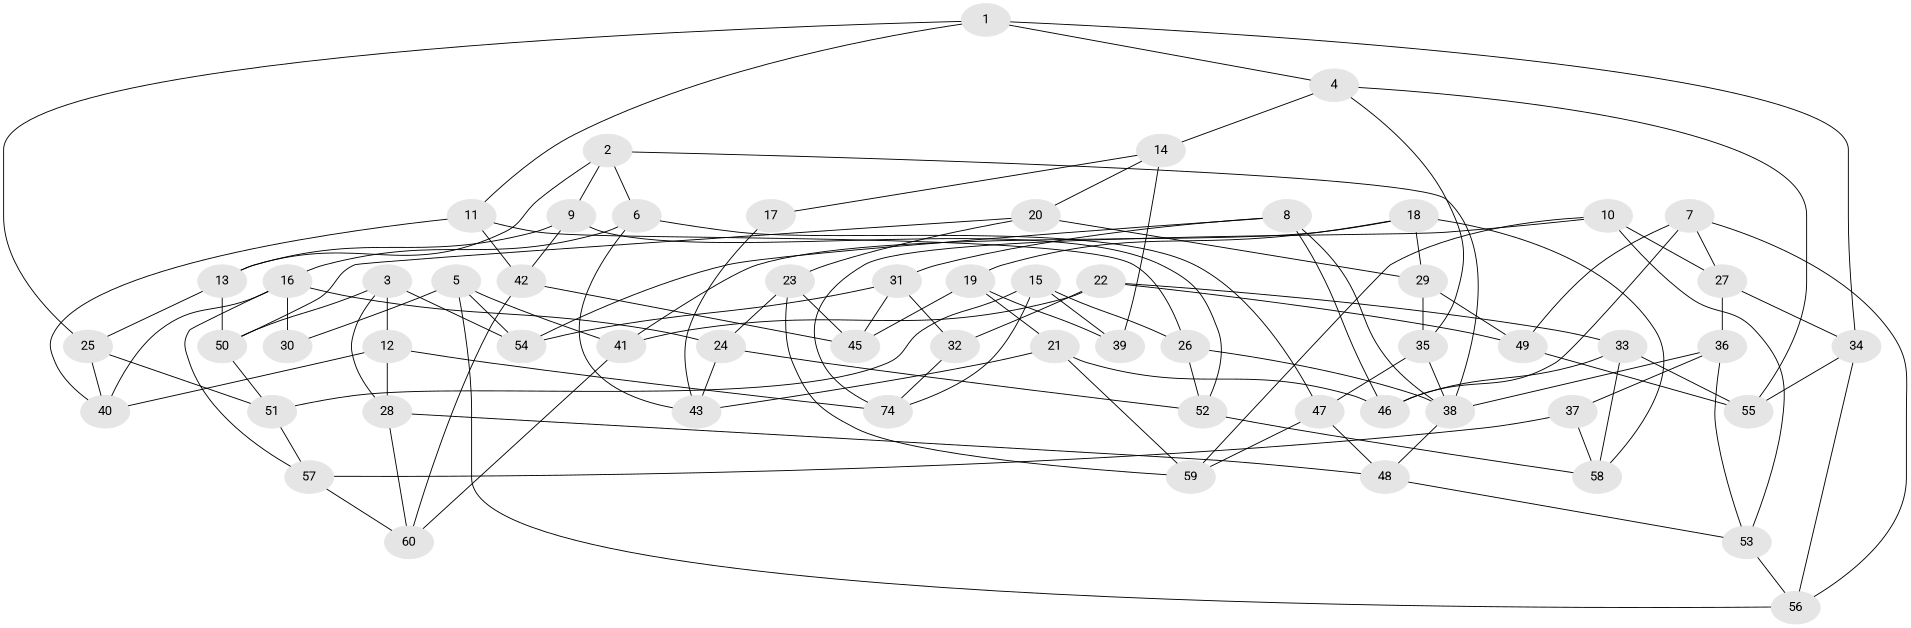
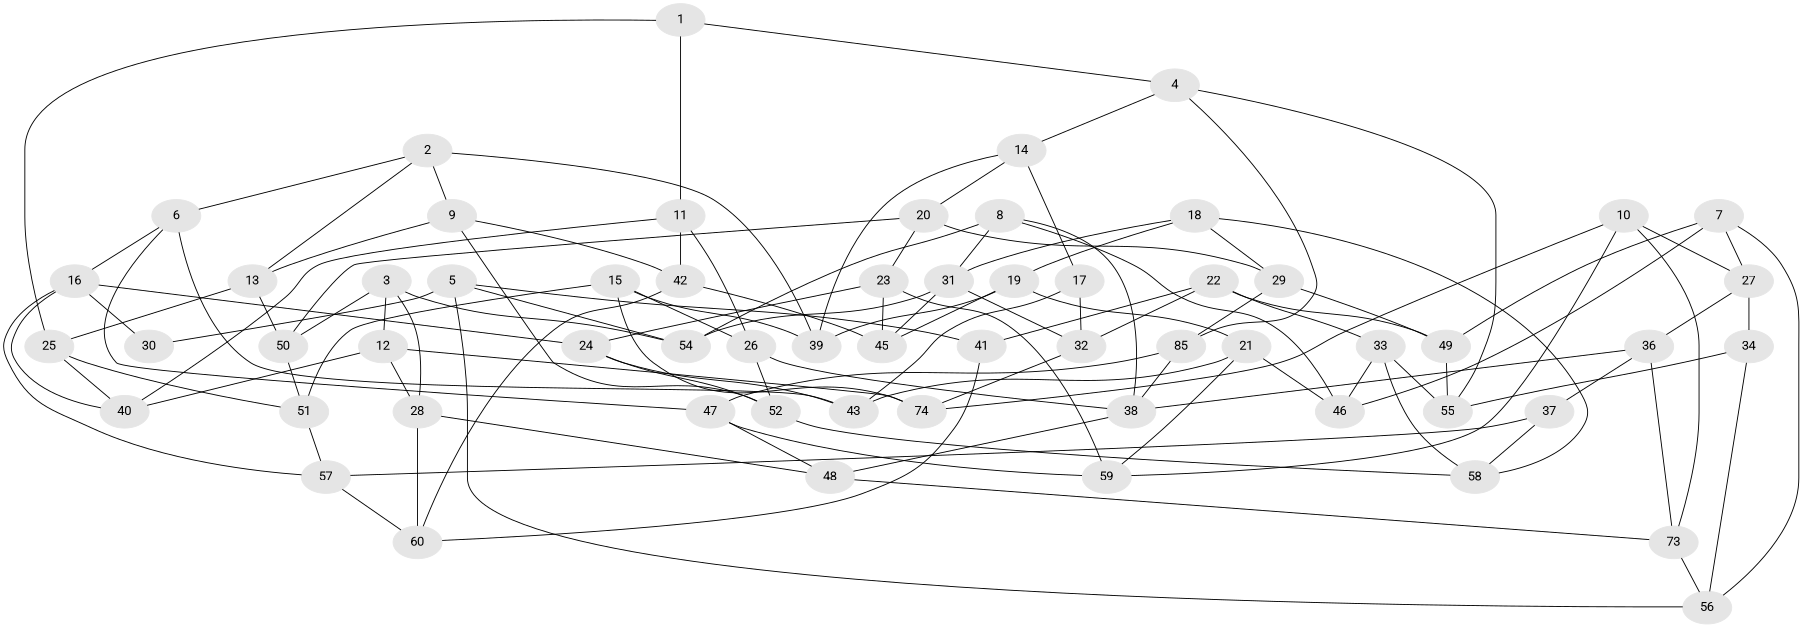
(1528, 61) -> none
(1144, 170) -> (666, 182)
(1004, 241) -> (1089, 236)
none -> (1080, 312)
(1423, 346) -> (1181, 346)
(1747, 542) -> (1674, 542)
